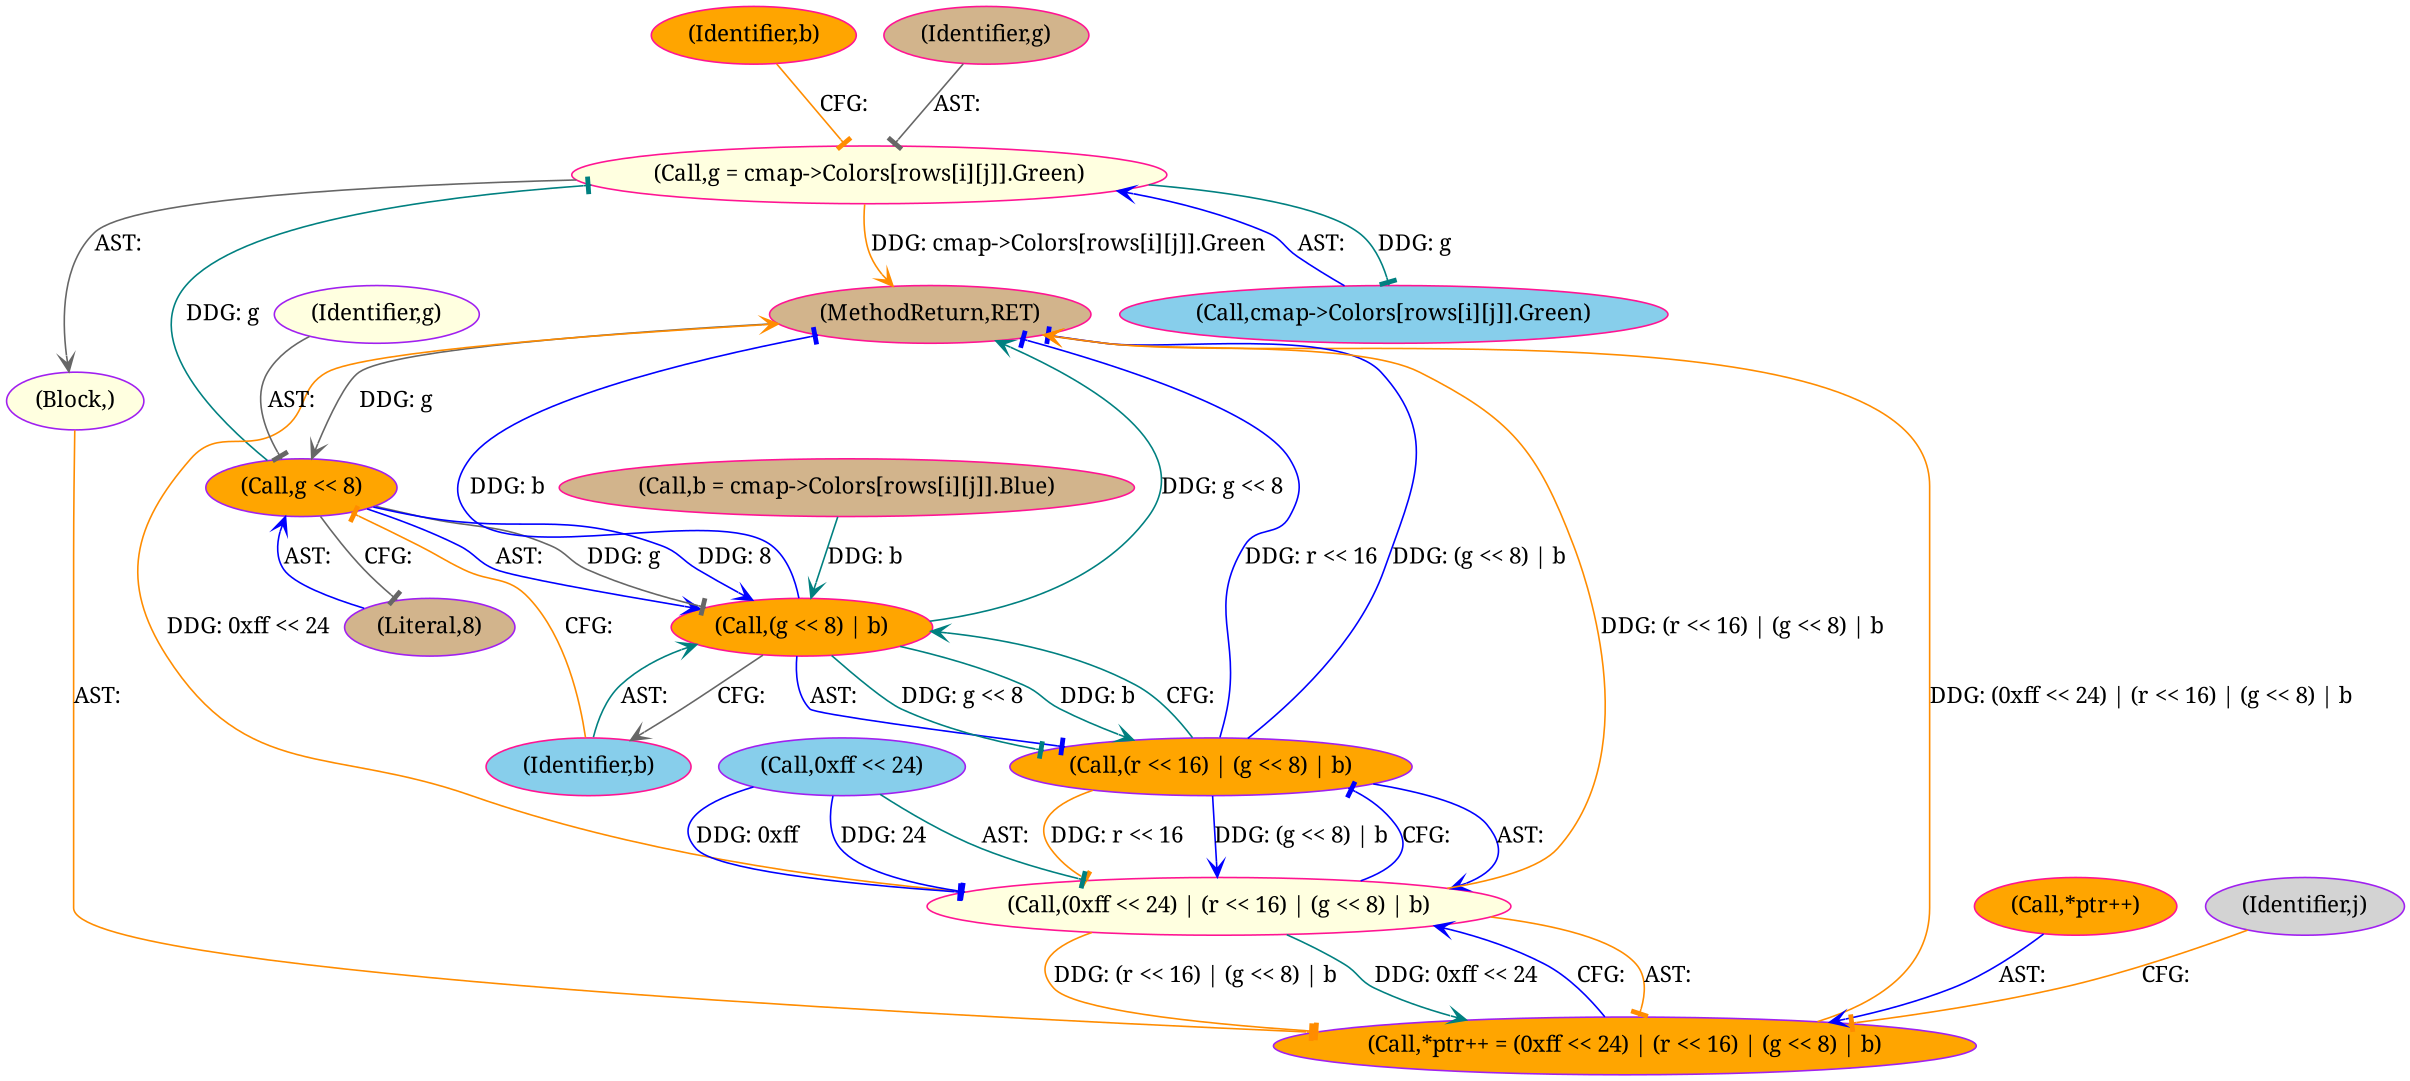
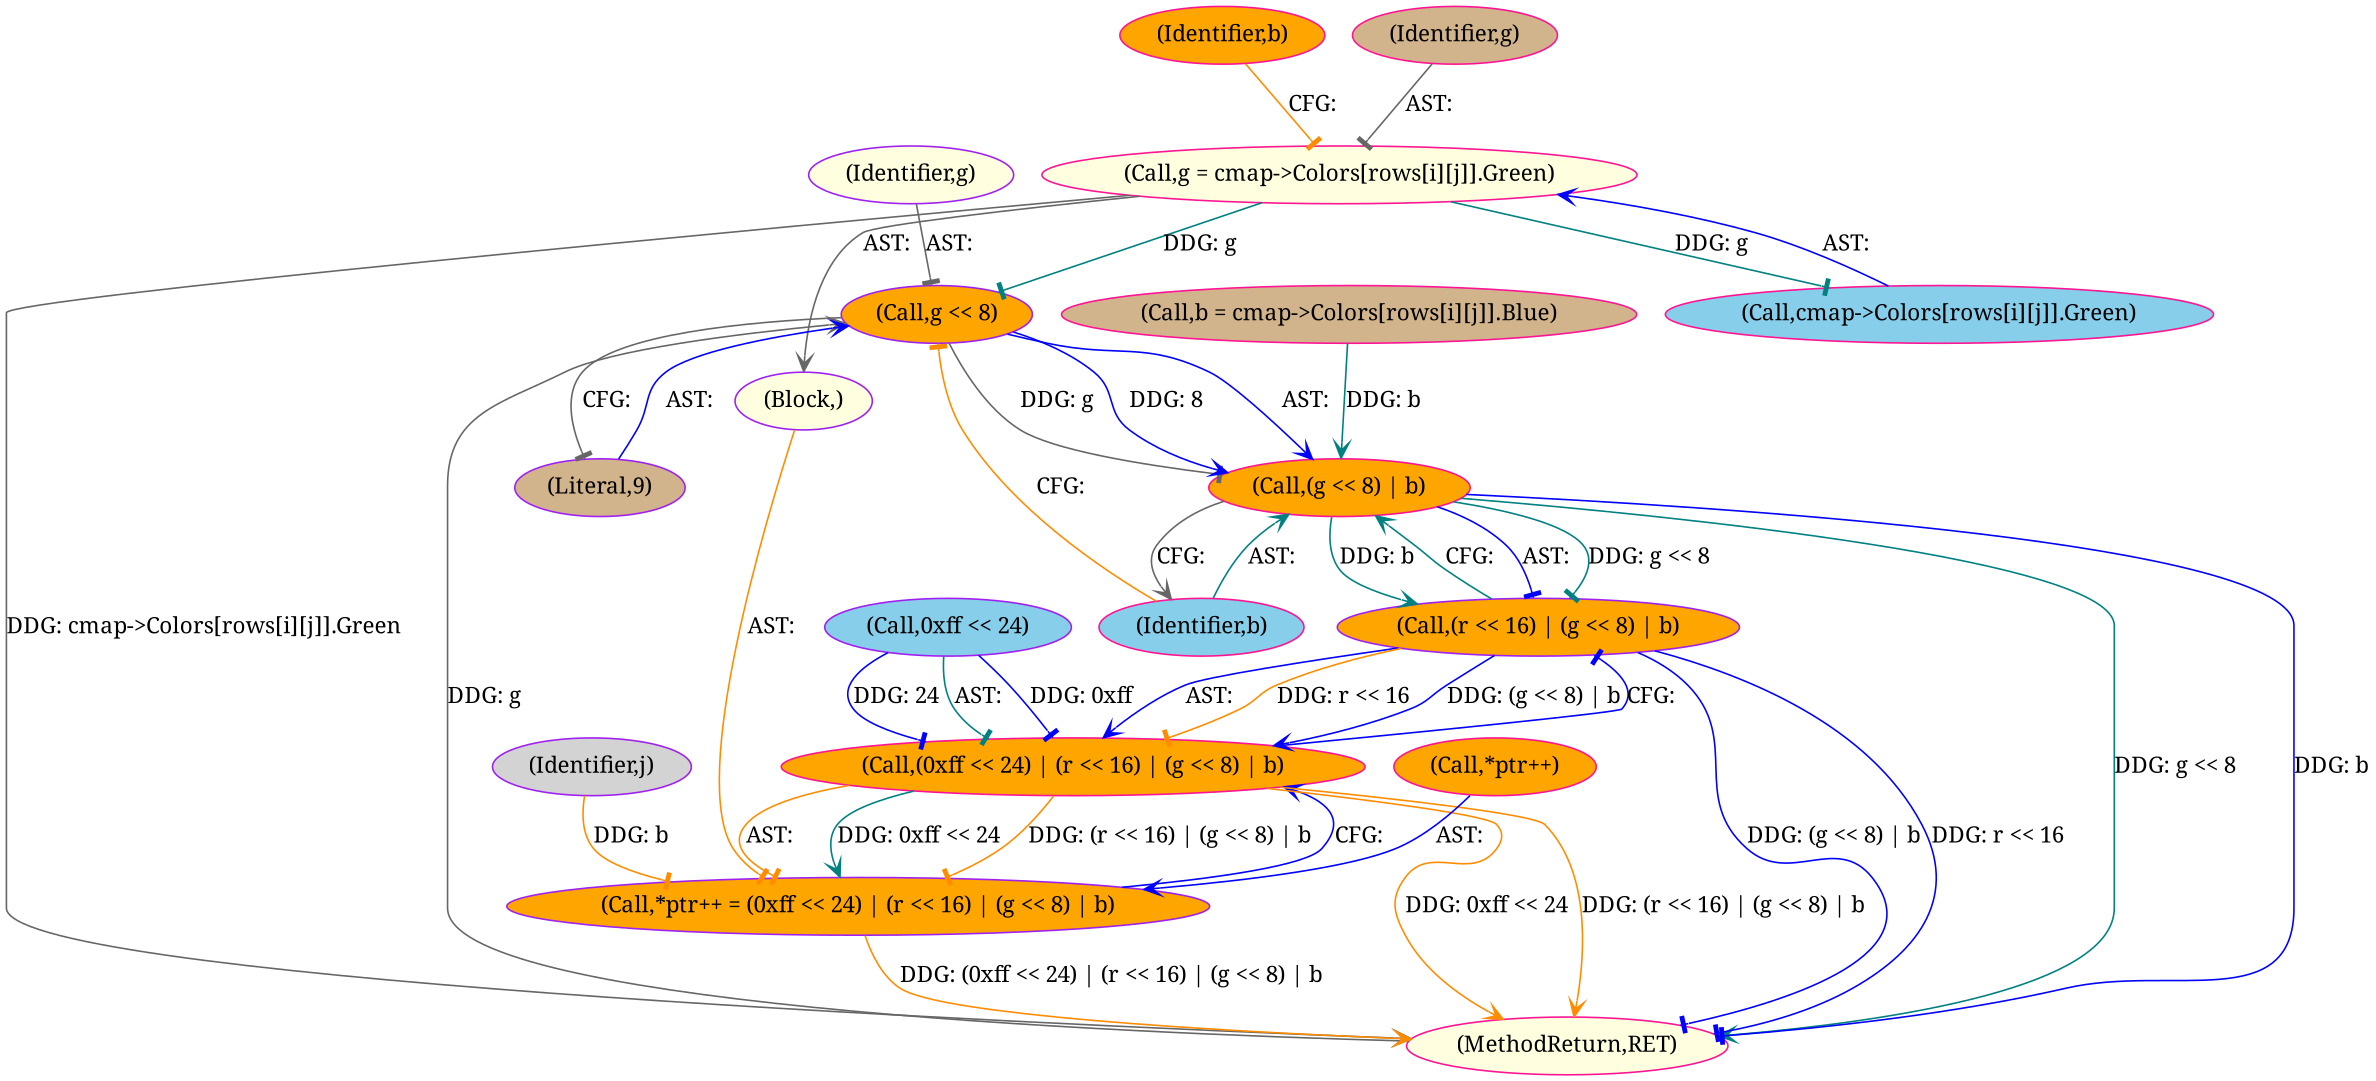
(274, 237) -> (1134, 246)
(866, 241) -> (6, 746)
(930, 314) -> (1567, 1046)
(430, 627) -> (600, 488)
(1219, 906) -> (1073, 767)
(2169, 976) -> (631, 837)
